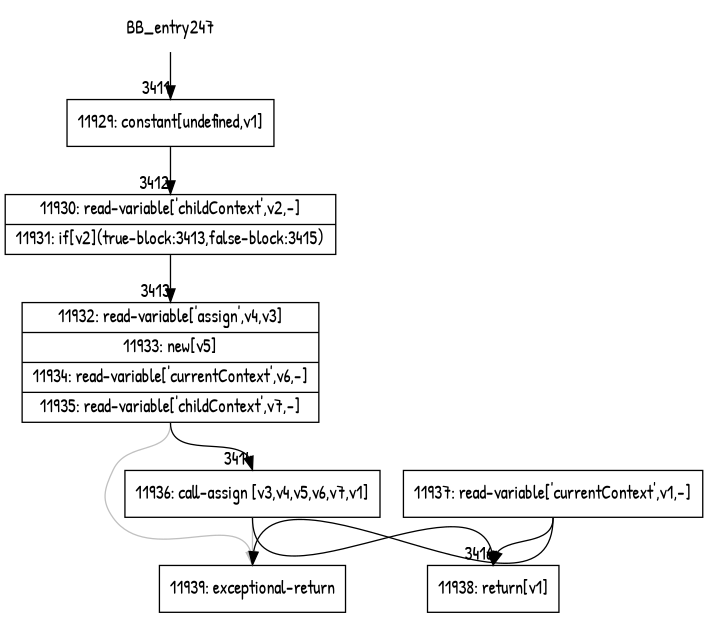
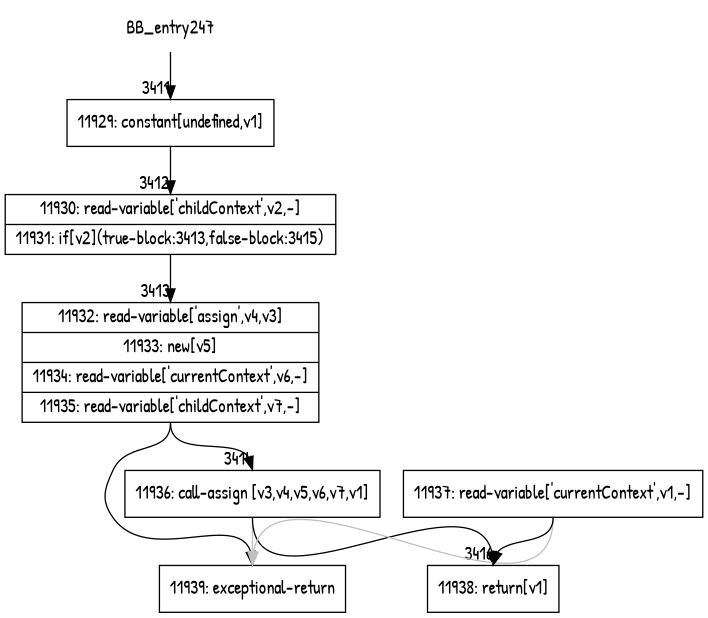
(121, 525) -> (121, 525)
(409, 543) -> (409, 543)
